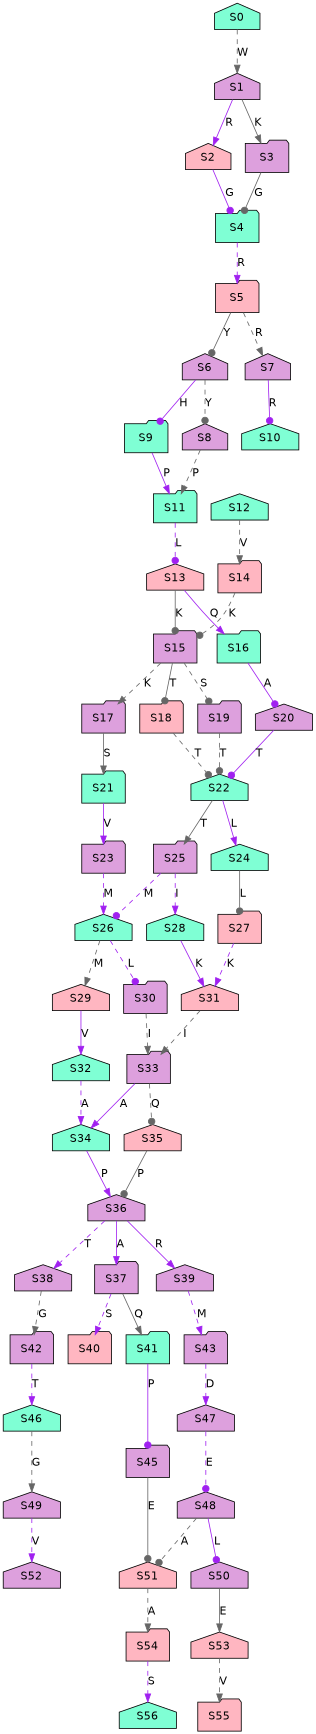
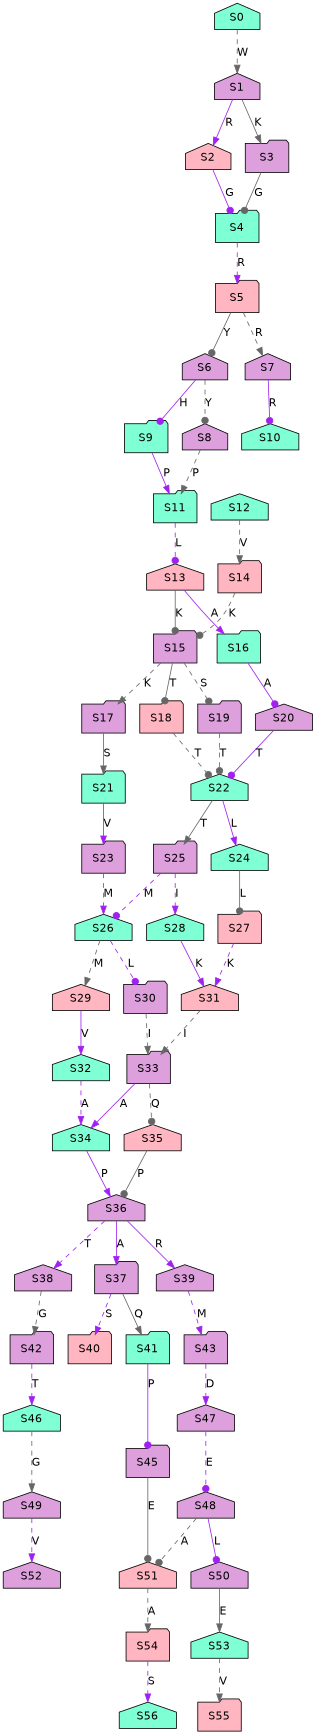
(215, 613) -> (215, 613)
(220, 1647) -> (220, 1647)
